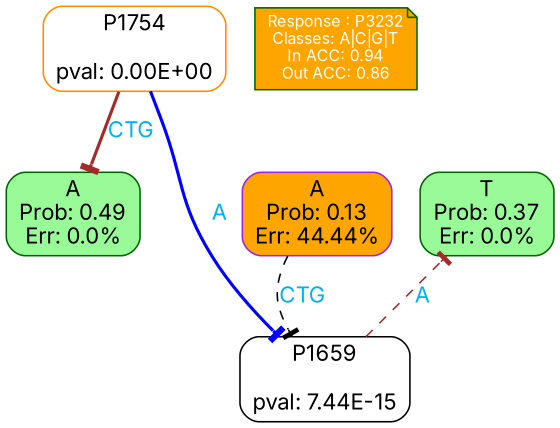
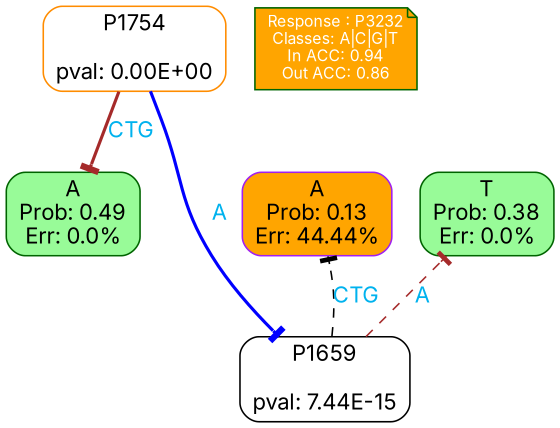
(487, 214) -> (487, 214)
(277, 293) -> (334, 300)
